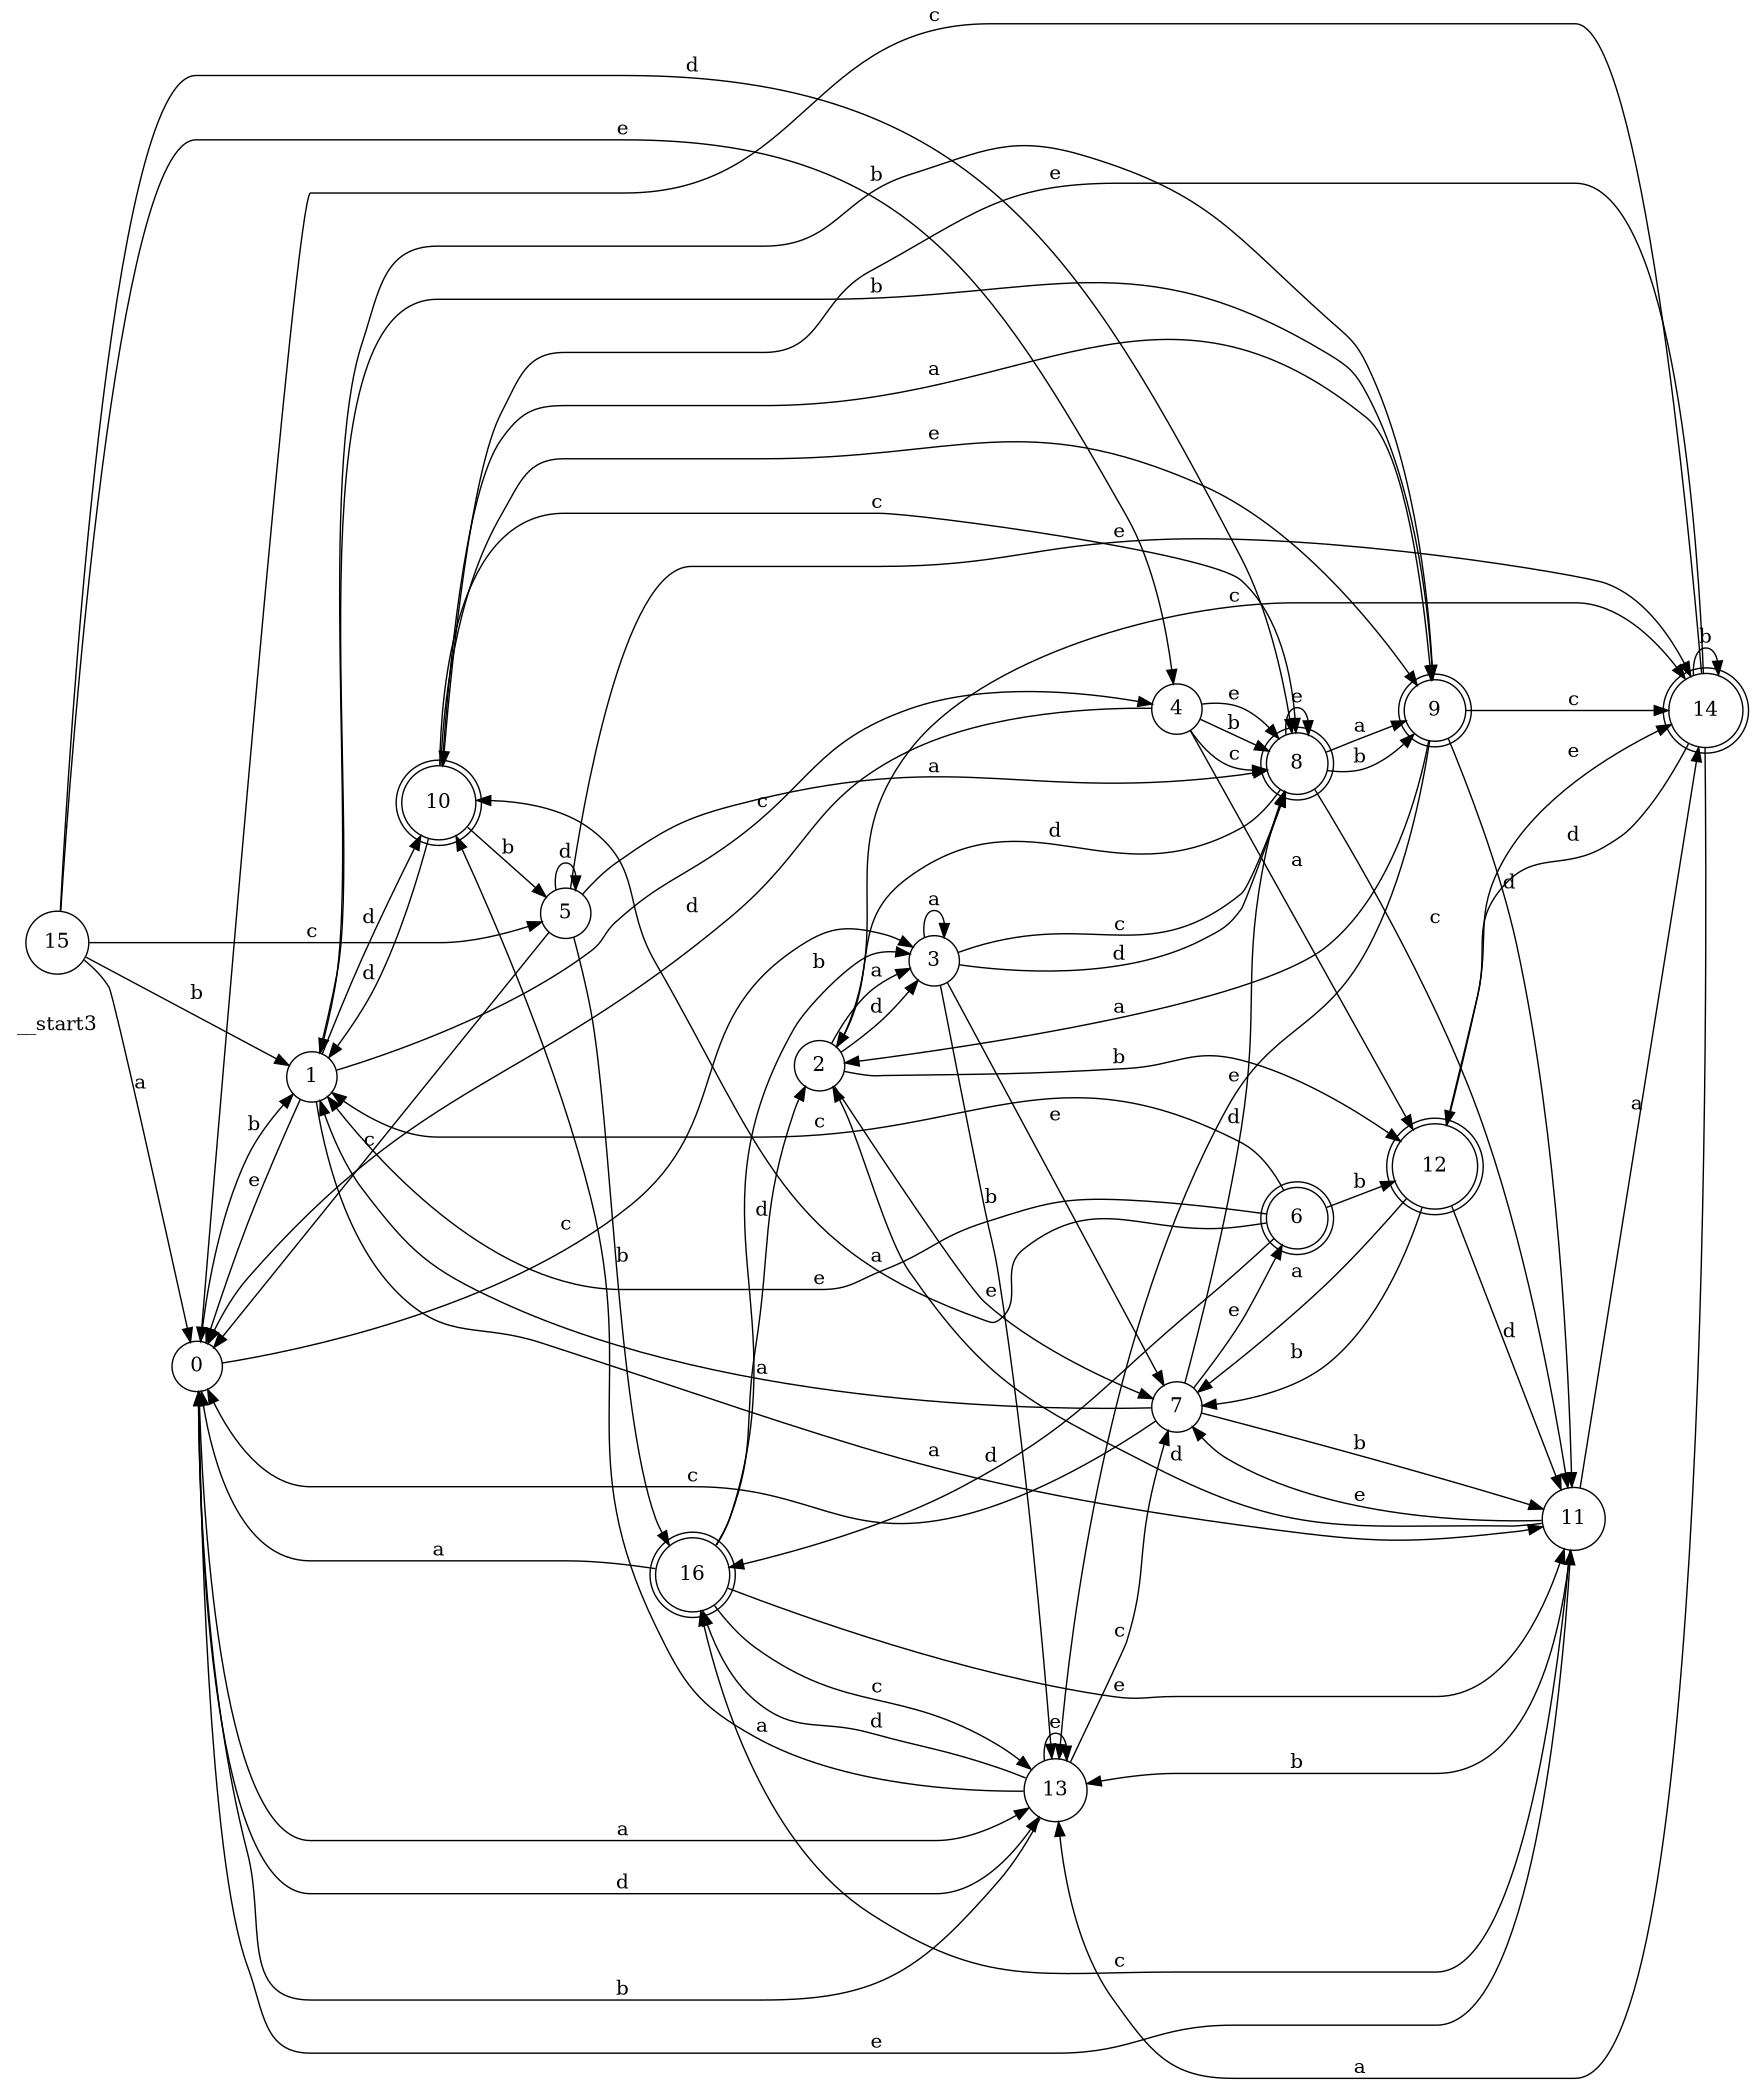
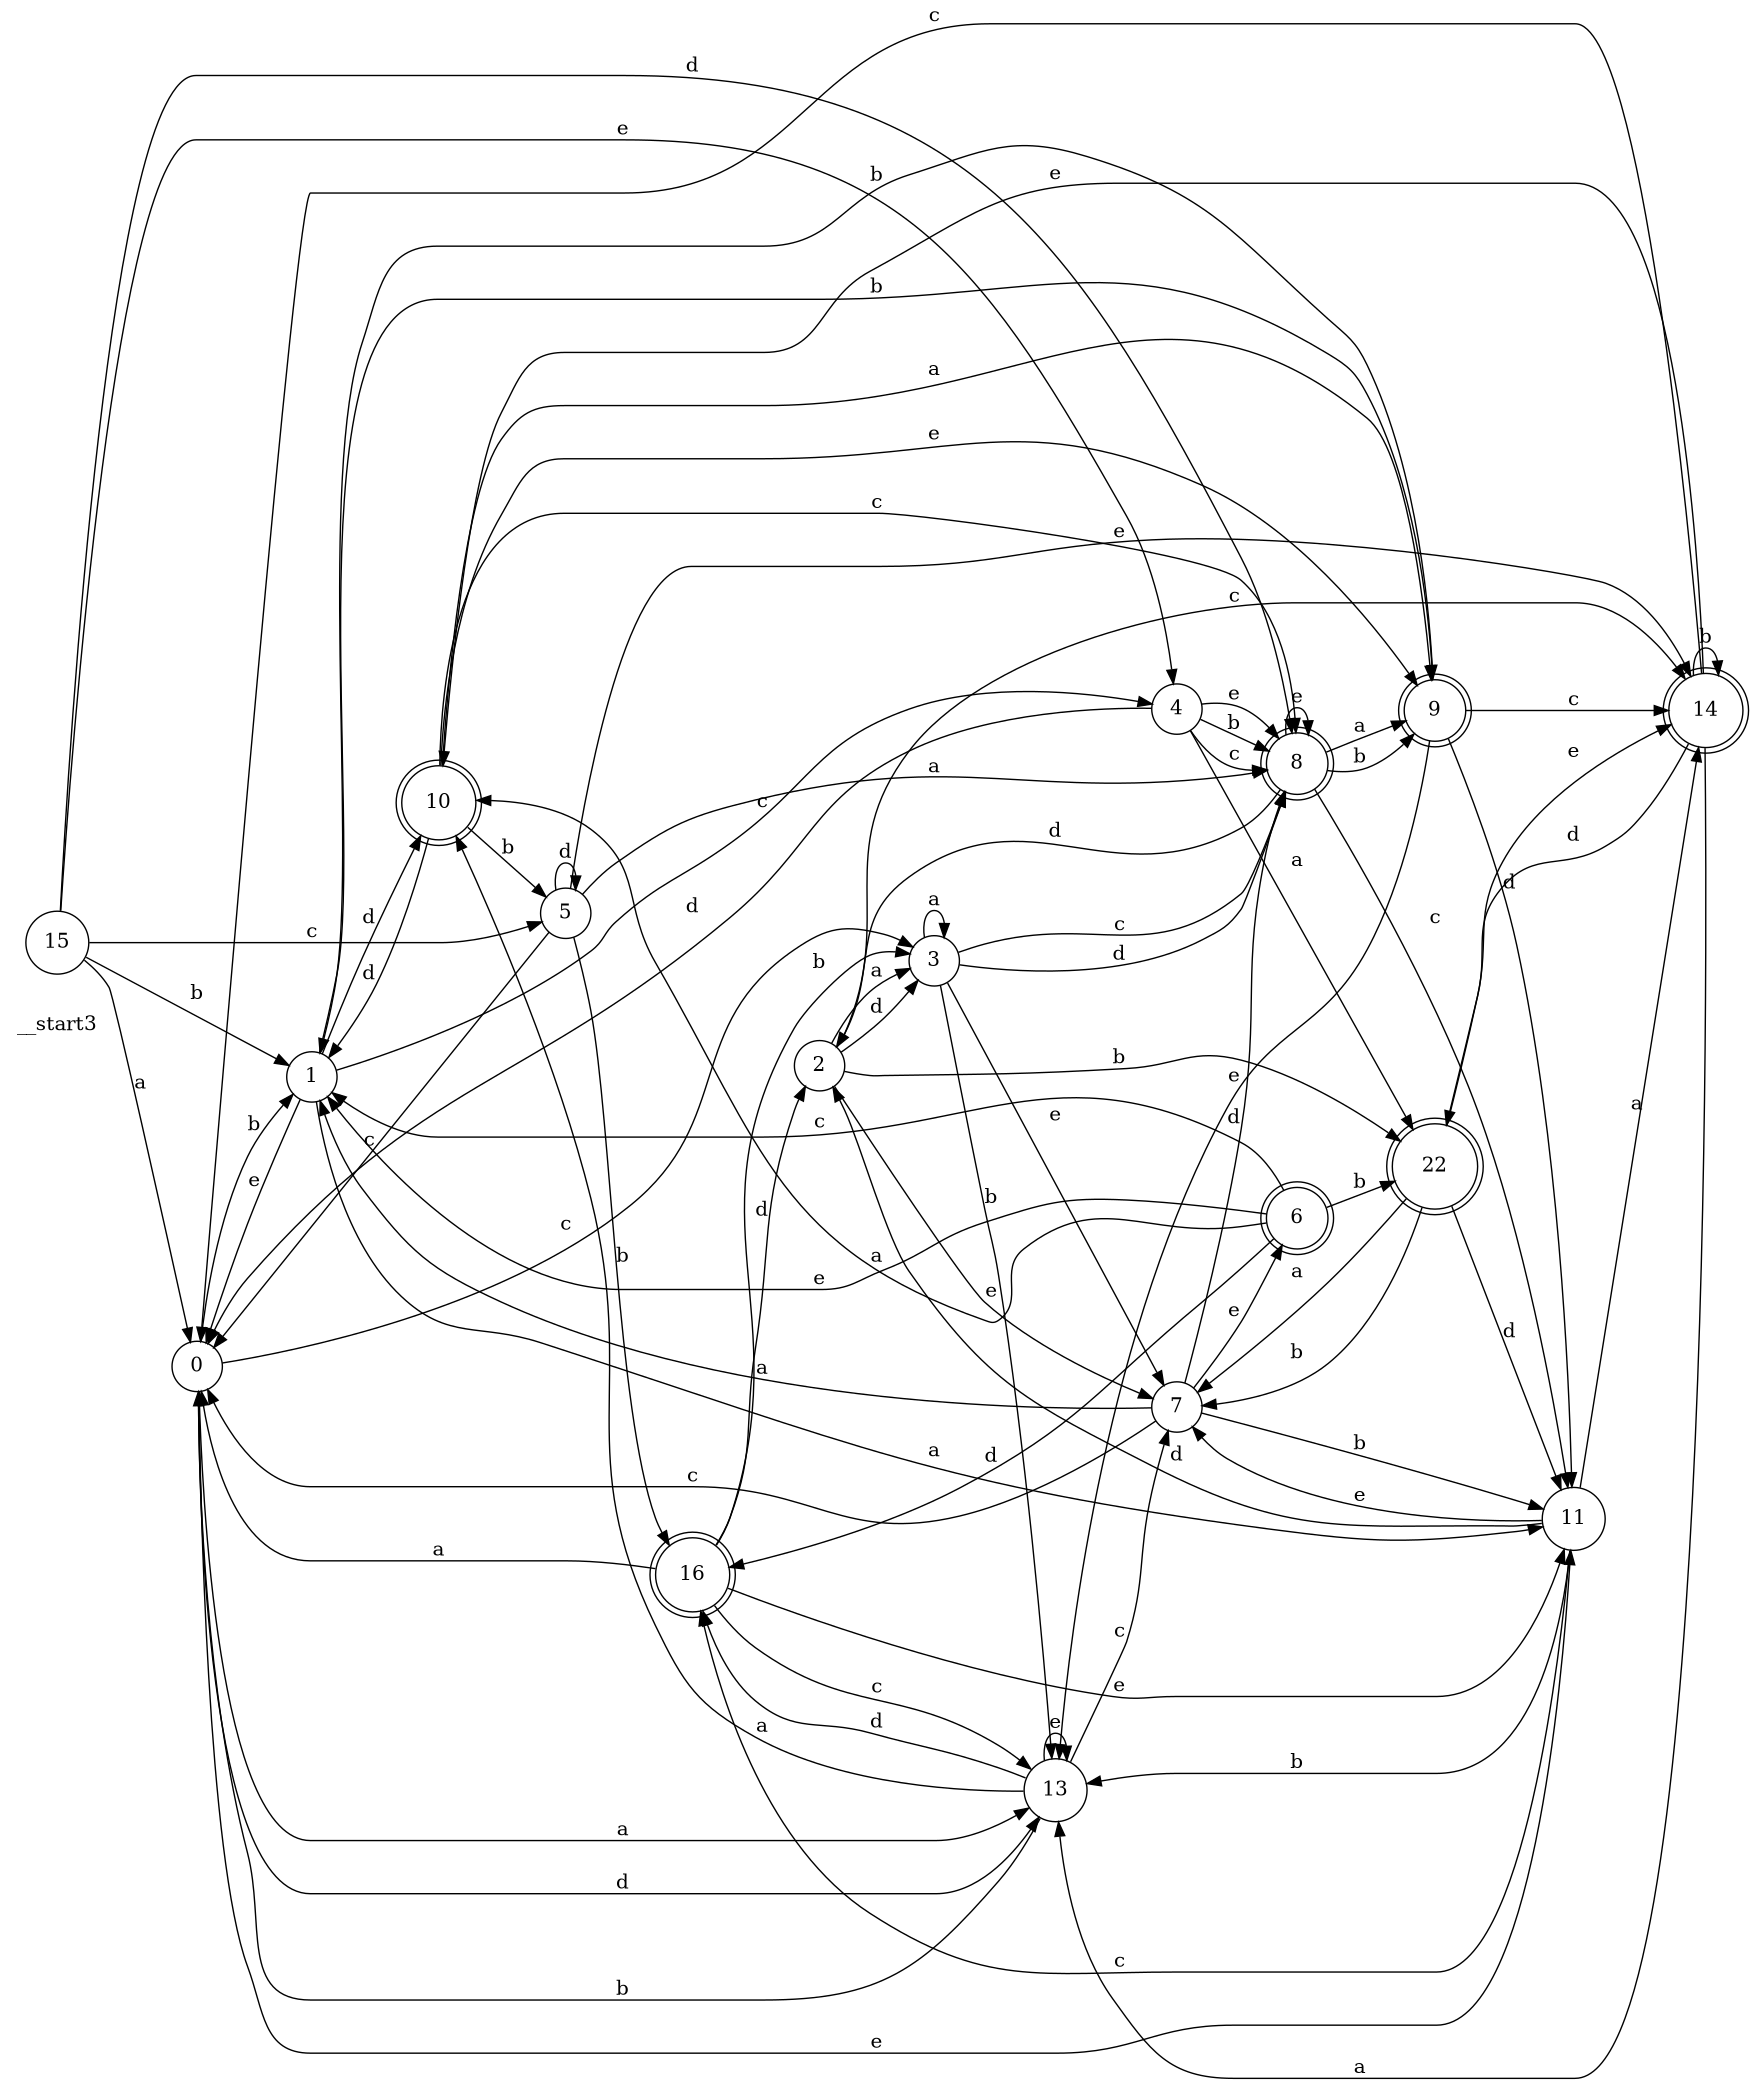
(1212, 995) -> none
(1435, 1166) -> (1435, 1166)
